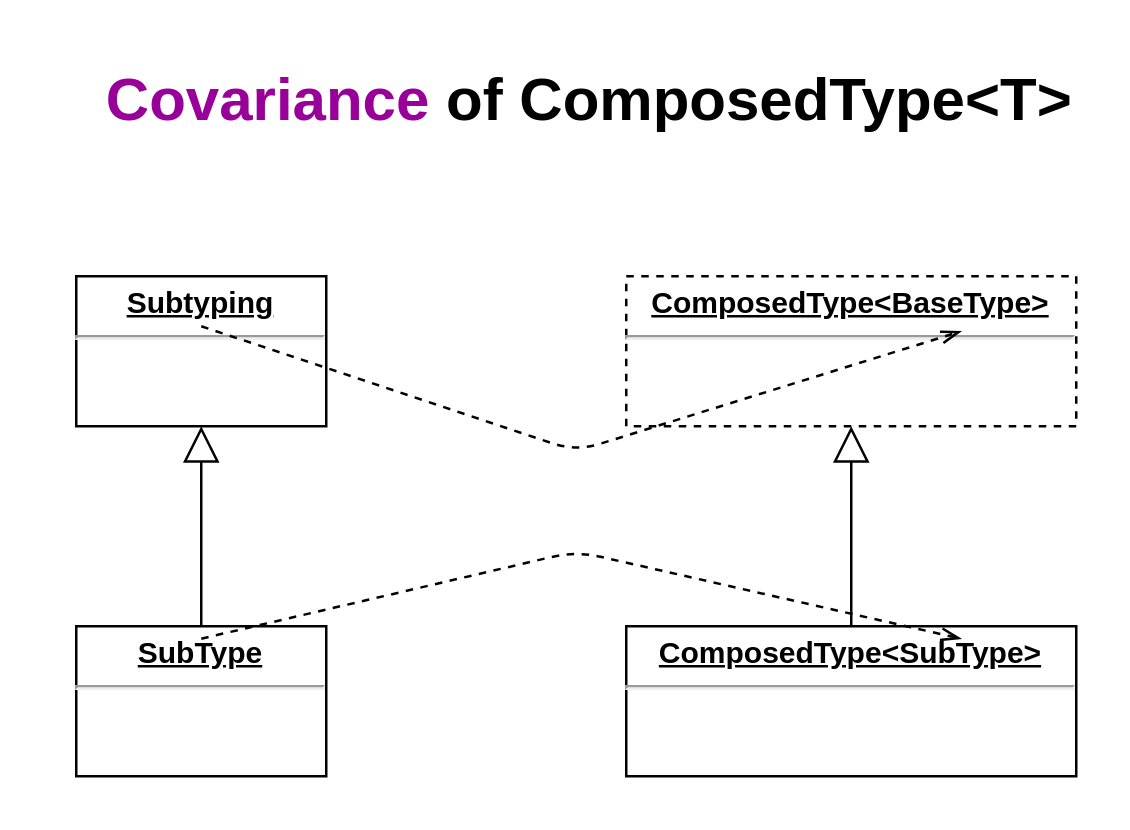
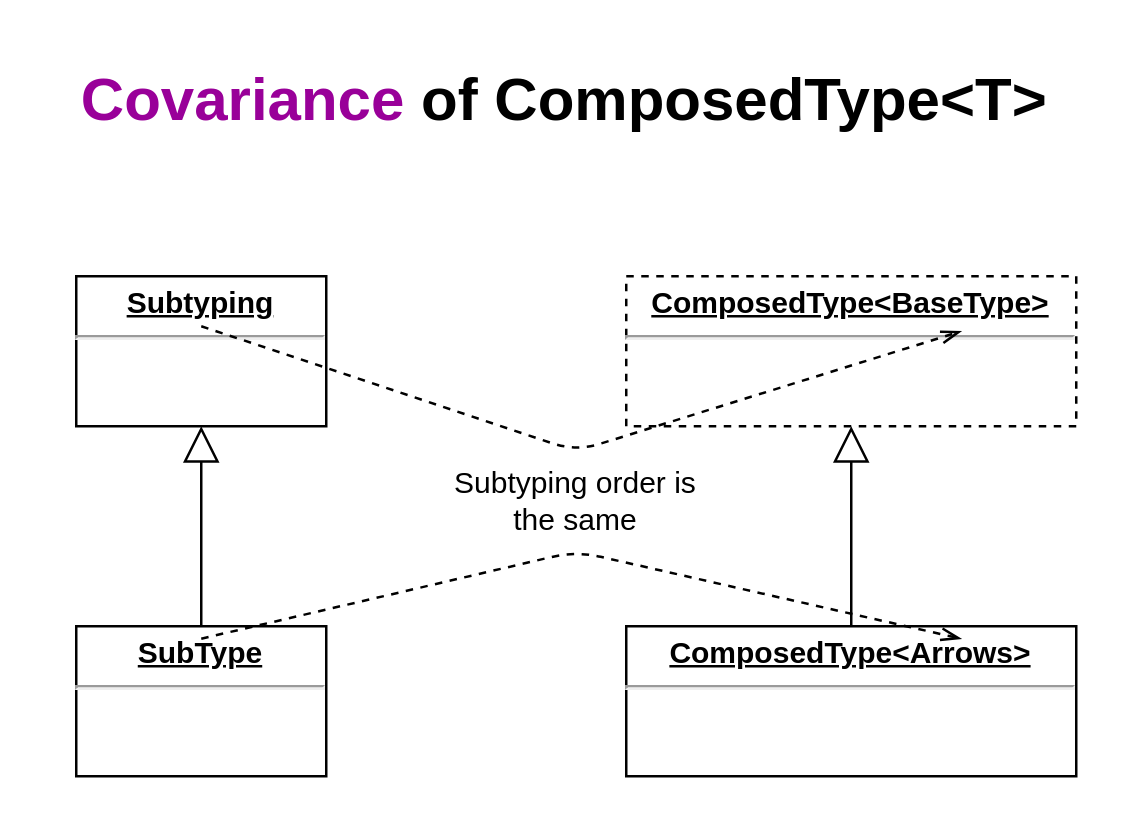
(589, 101) -> (564, 101)
none -> (576, 501)
(803, 644) -> (794, 644)
